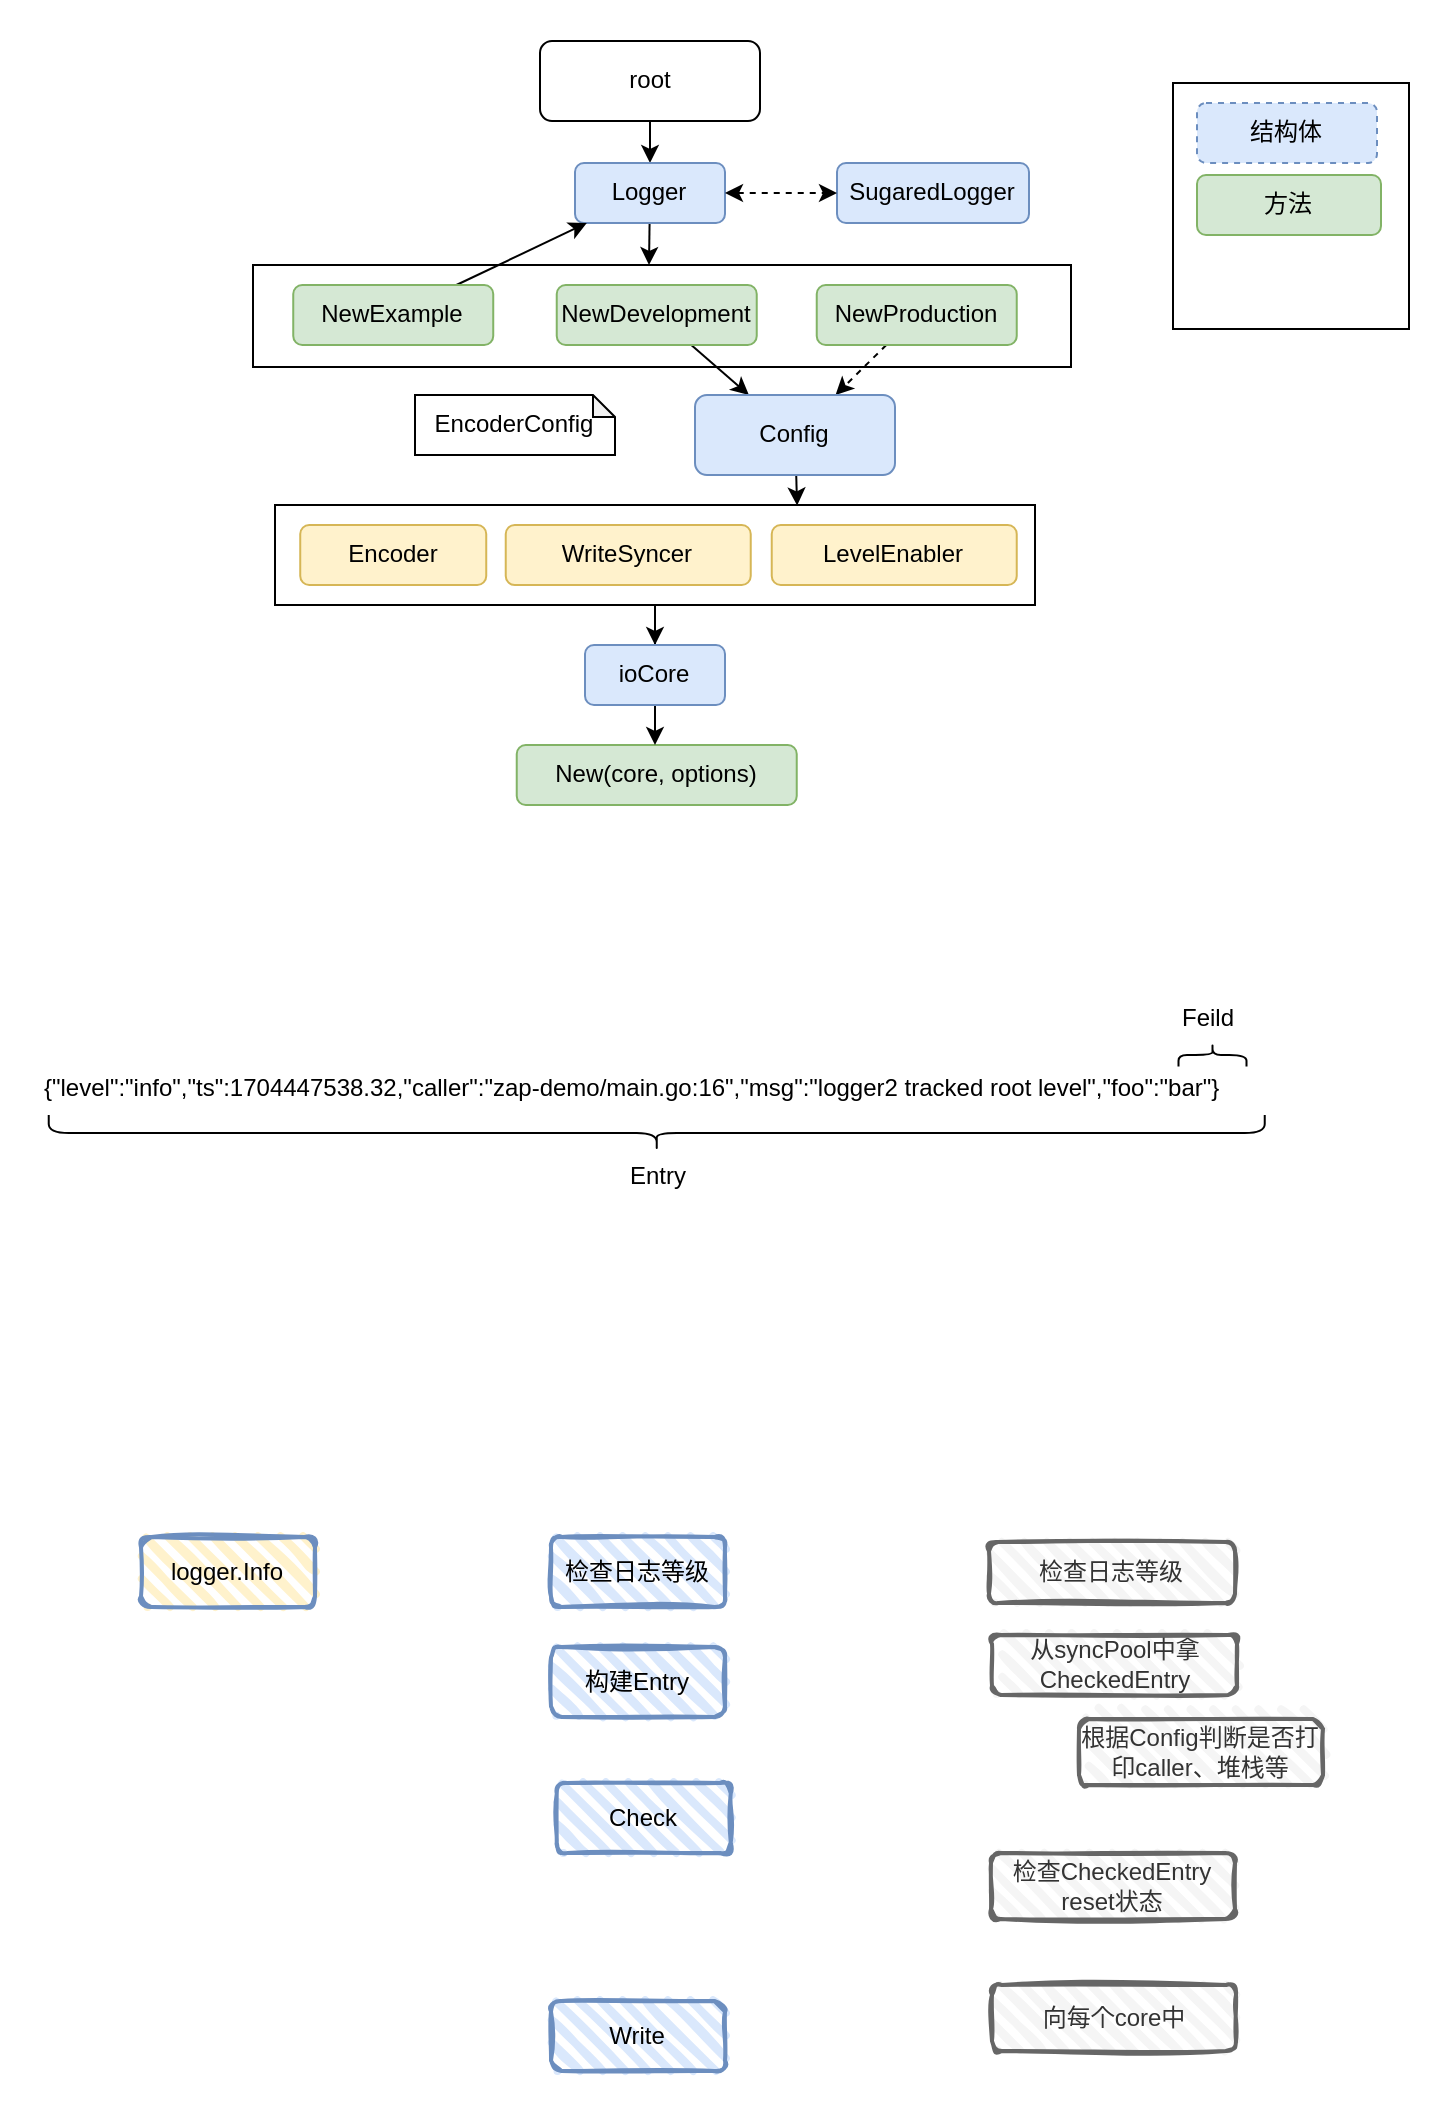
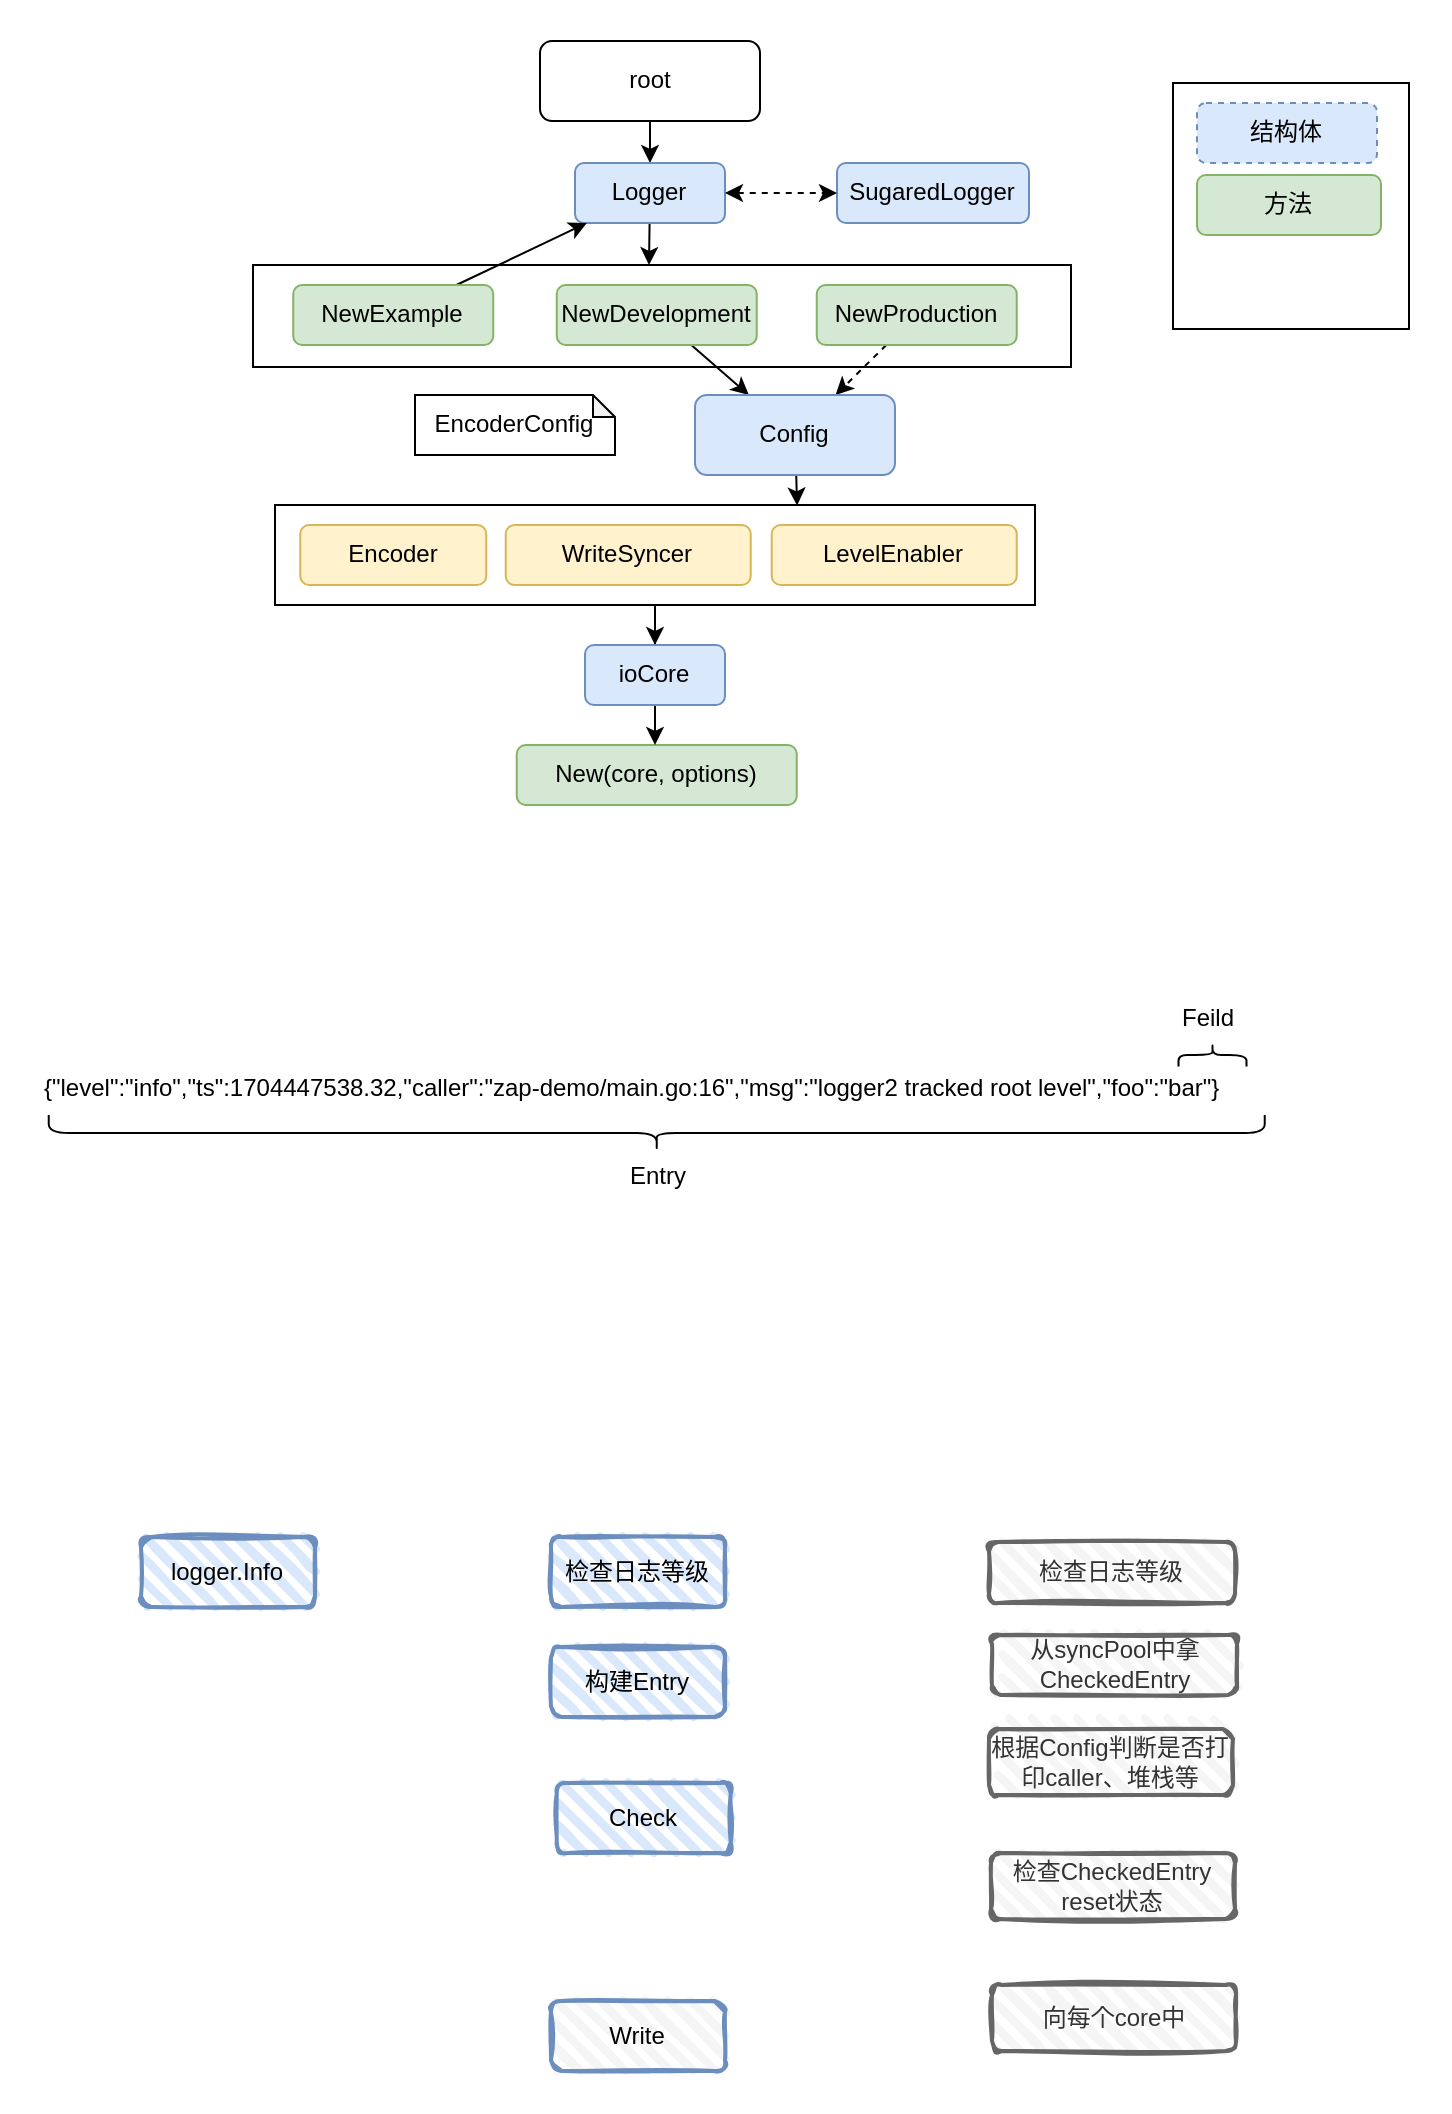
(228, 1572) -> (228, 1572)
(1201, 1752) -> (1111, 1762)
(638, 2036) -> (638, 2036)
